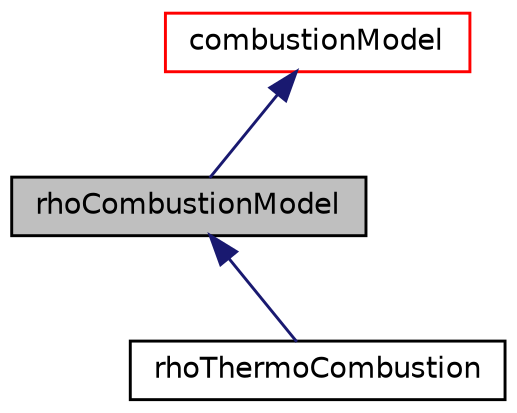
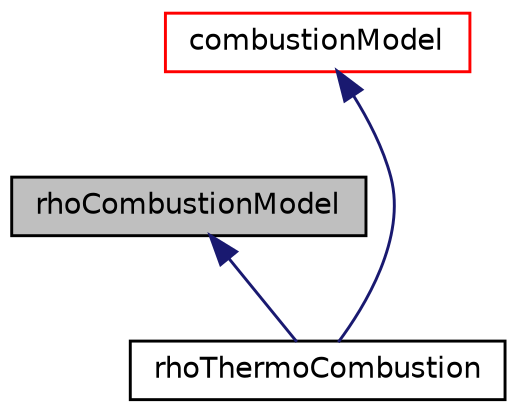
(244, 136) -> (393, 221)
